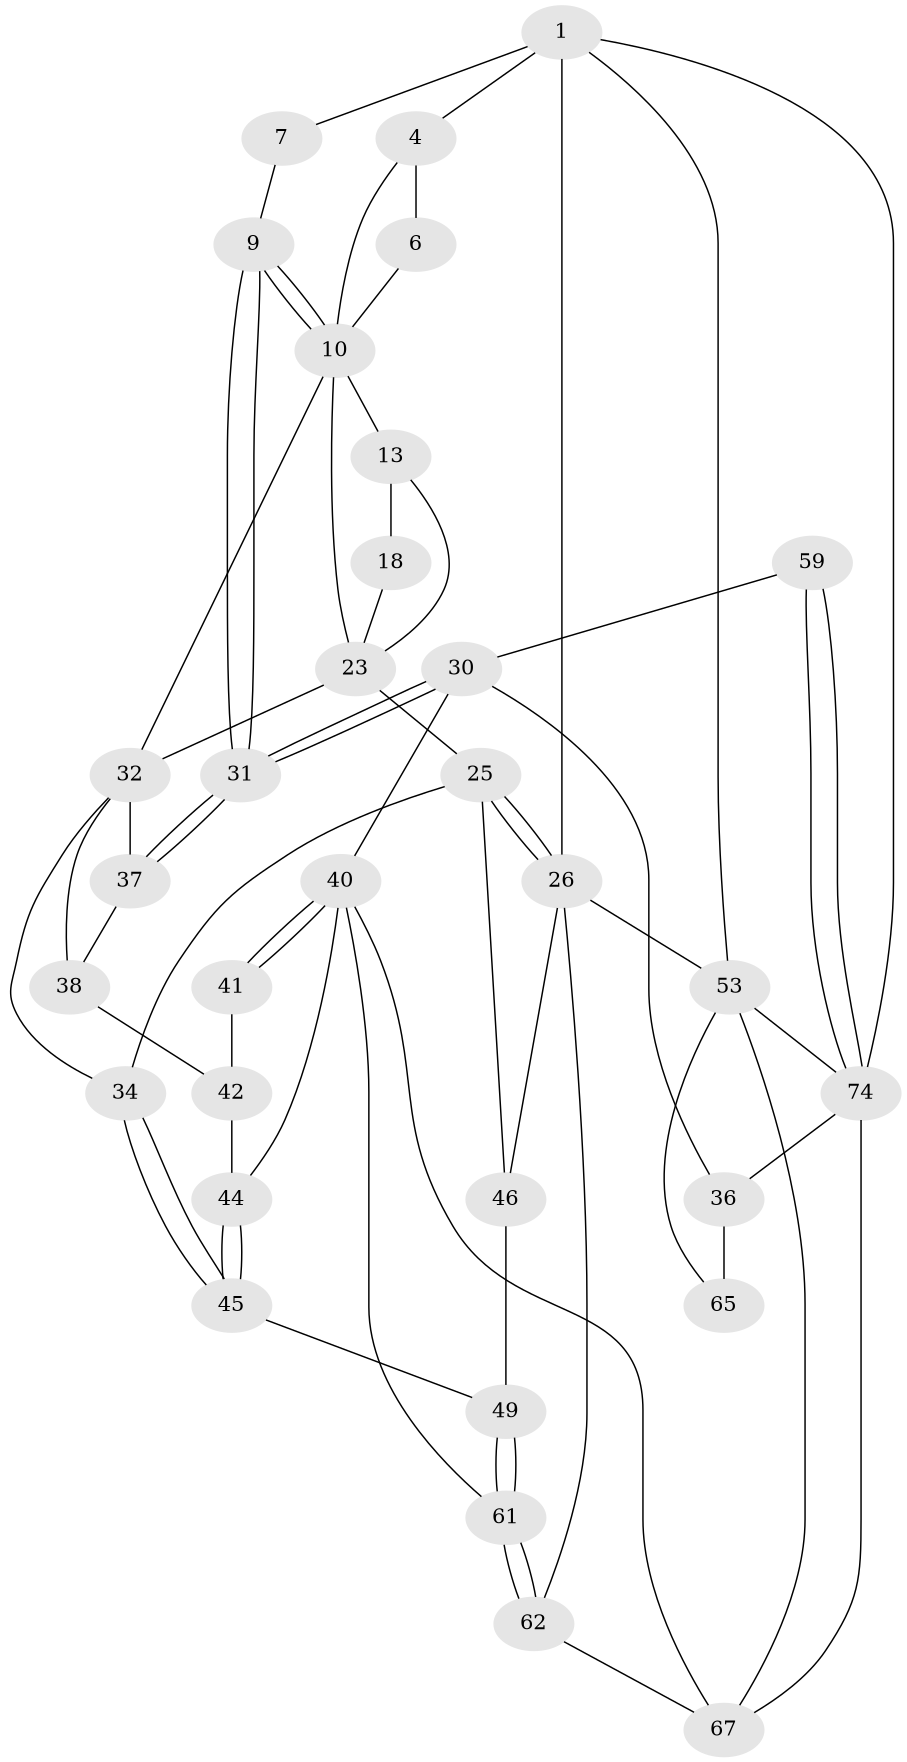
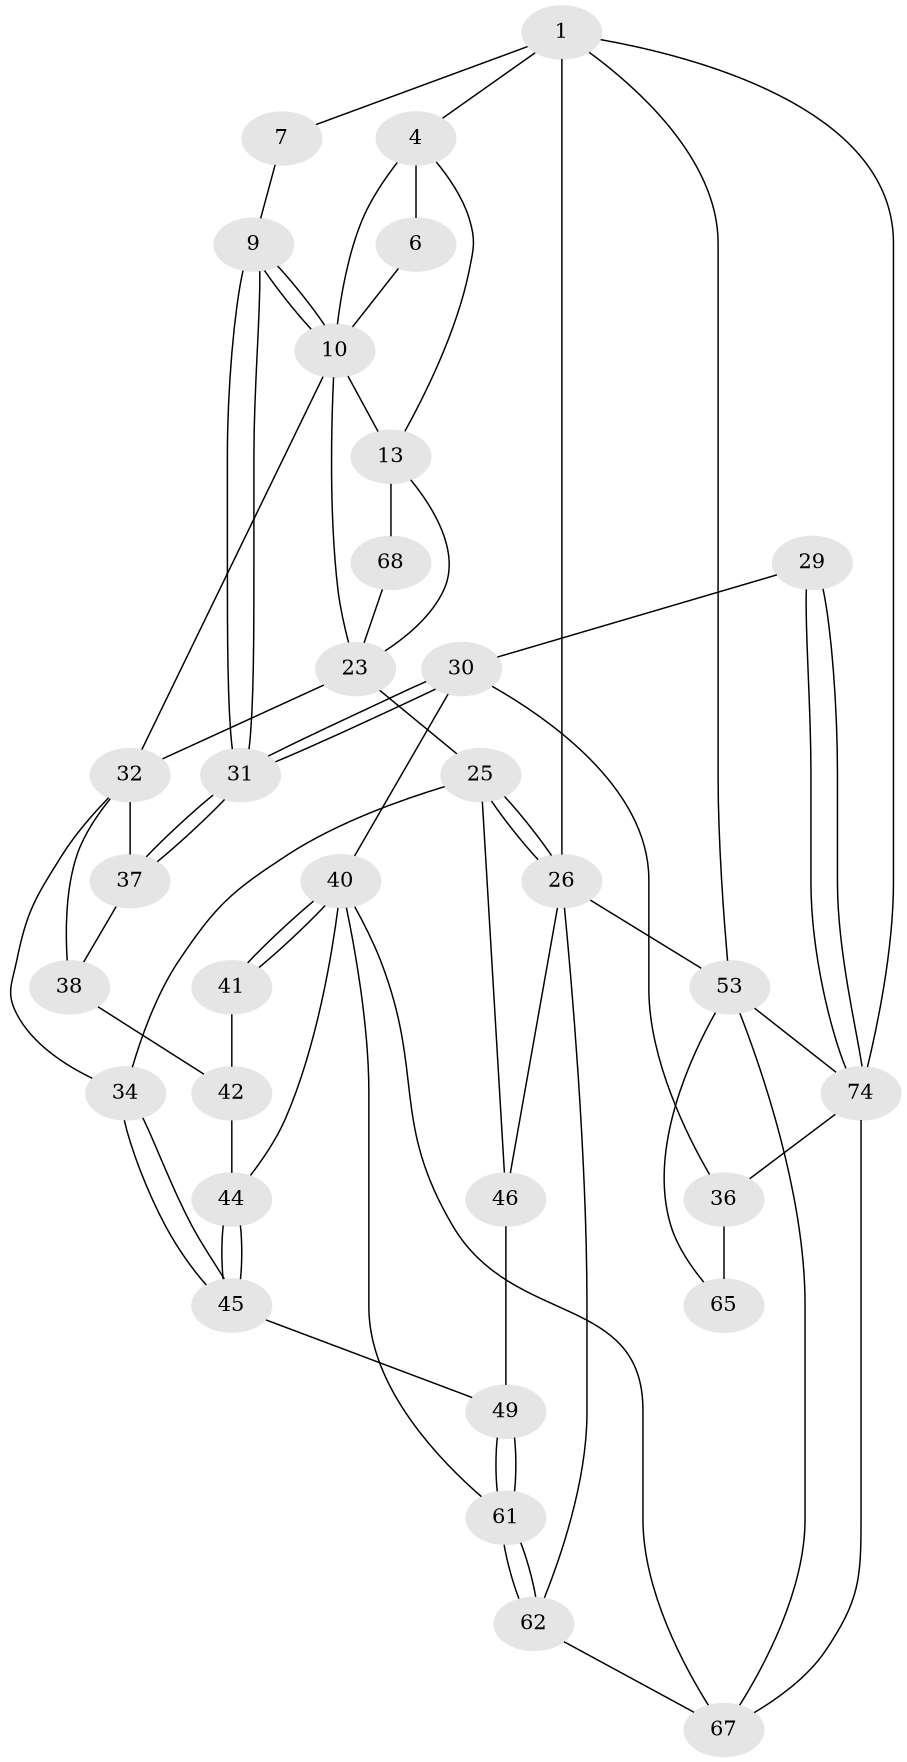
none -> (463, 297)
(391, 563) -> (391, 563)
(812, 563) -> (812, 563)
